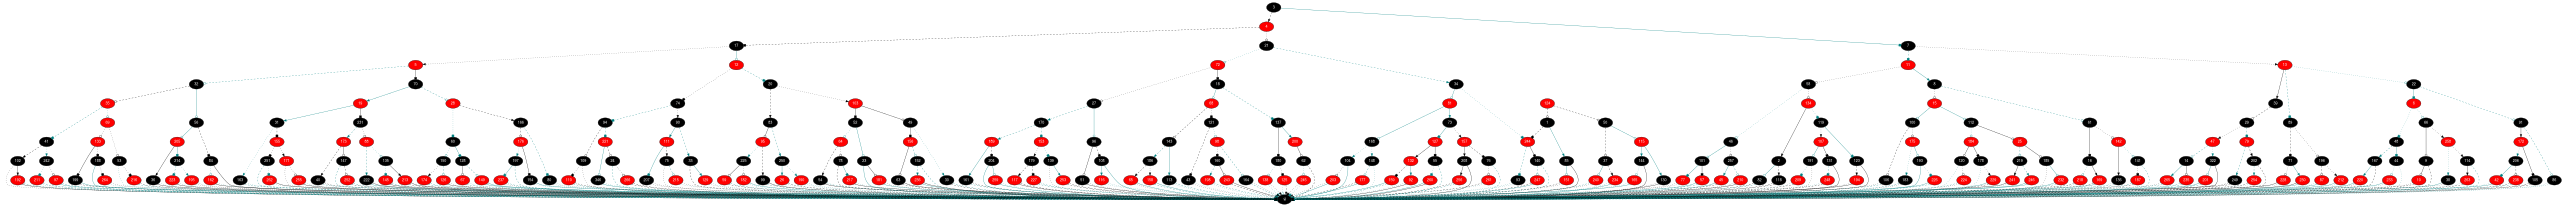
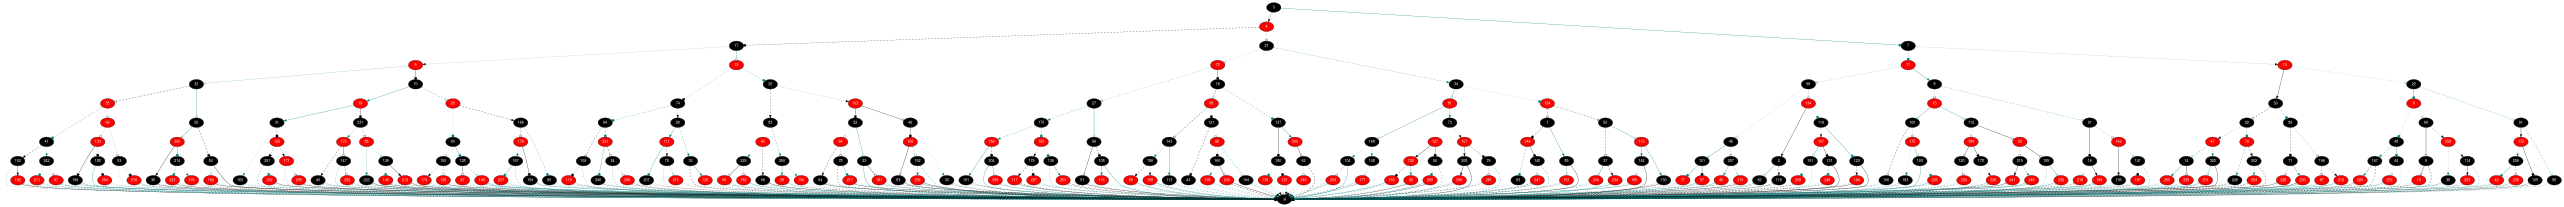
(2287, 93) -> (2282, 112)
(1491, 112) -> (1500, 94)
(767, 131) -> none
(1443, 131) -> none
(602, 160) -> (602, 160)
(1273, 170) -> (1273, 170)
